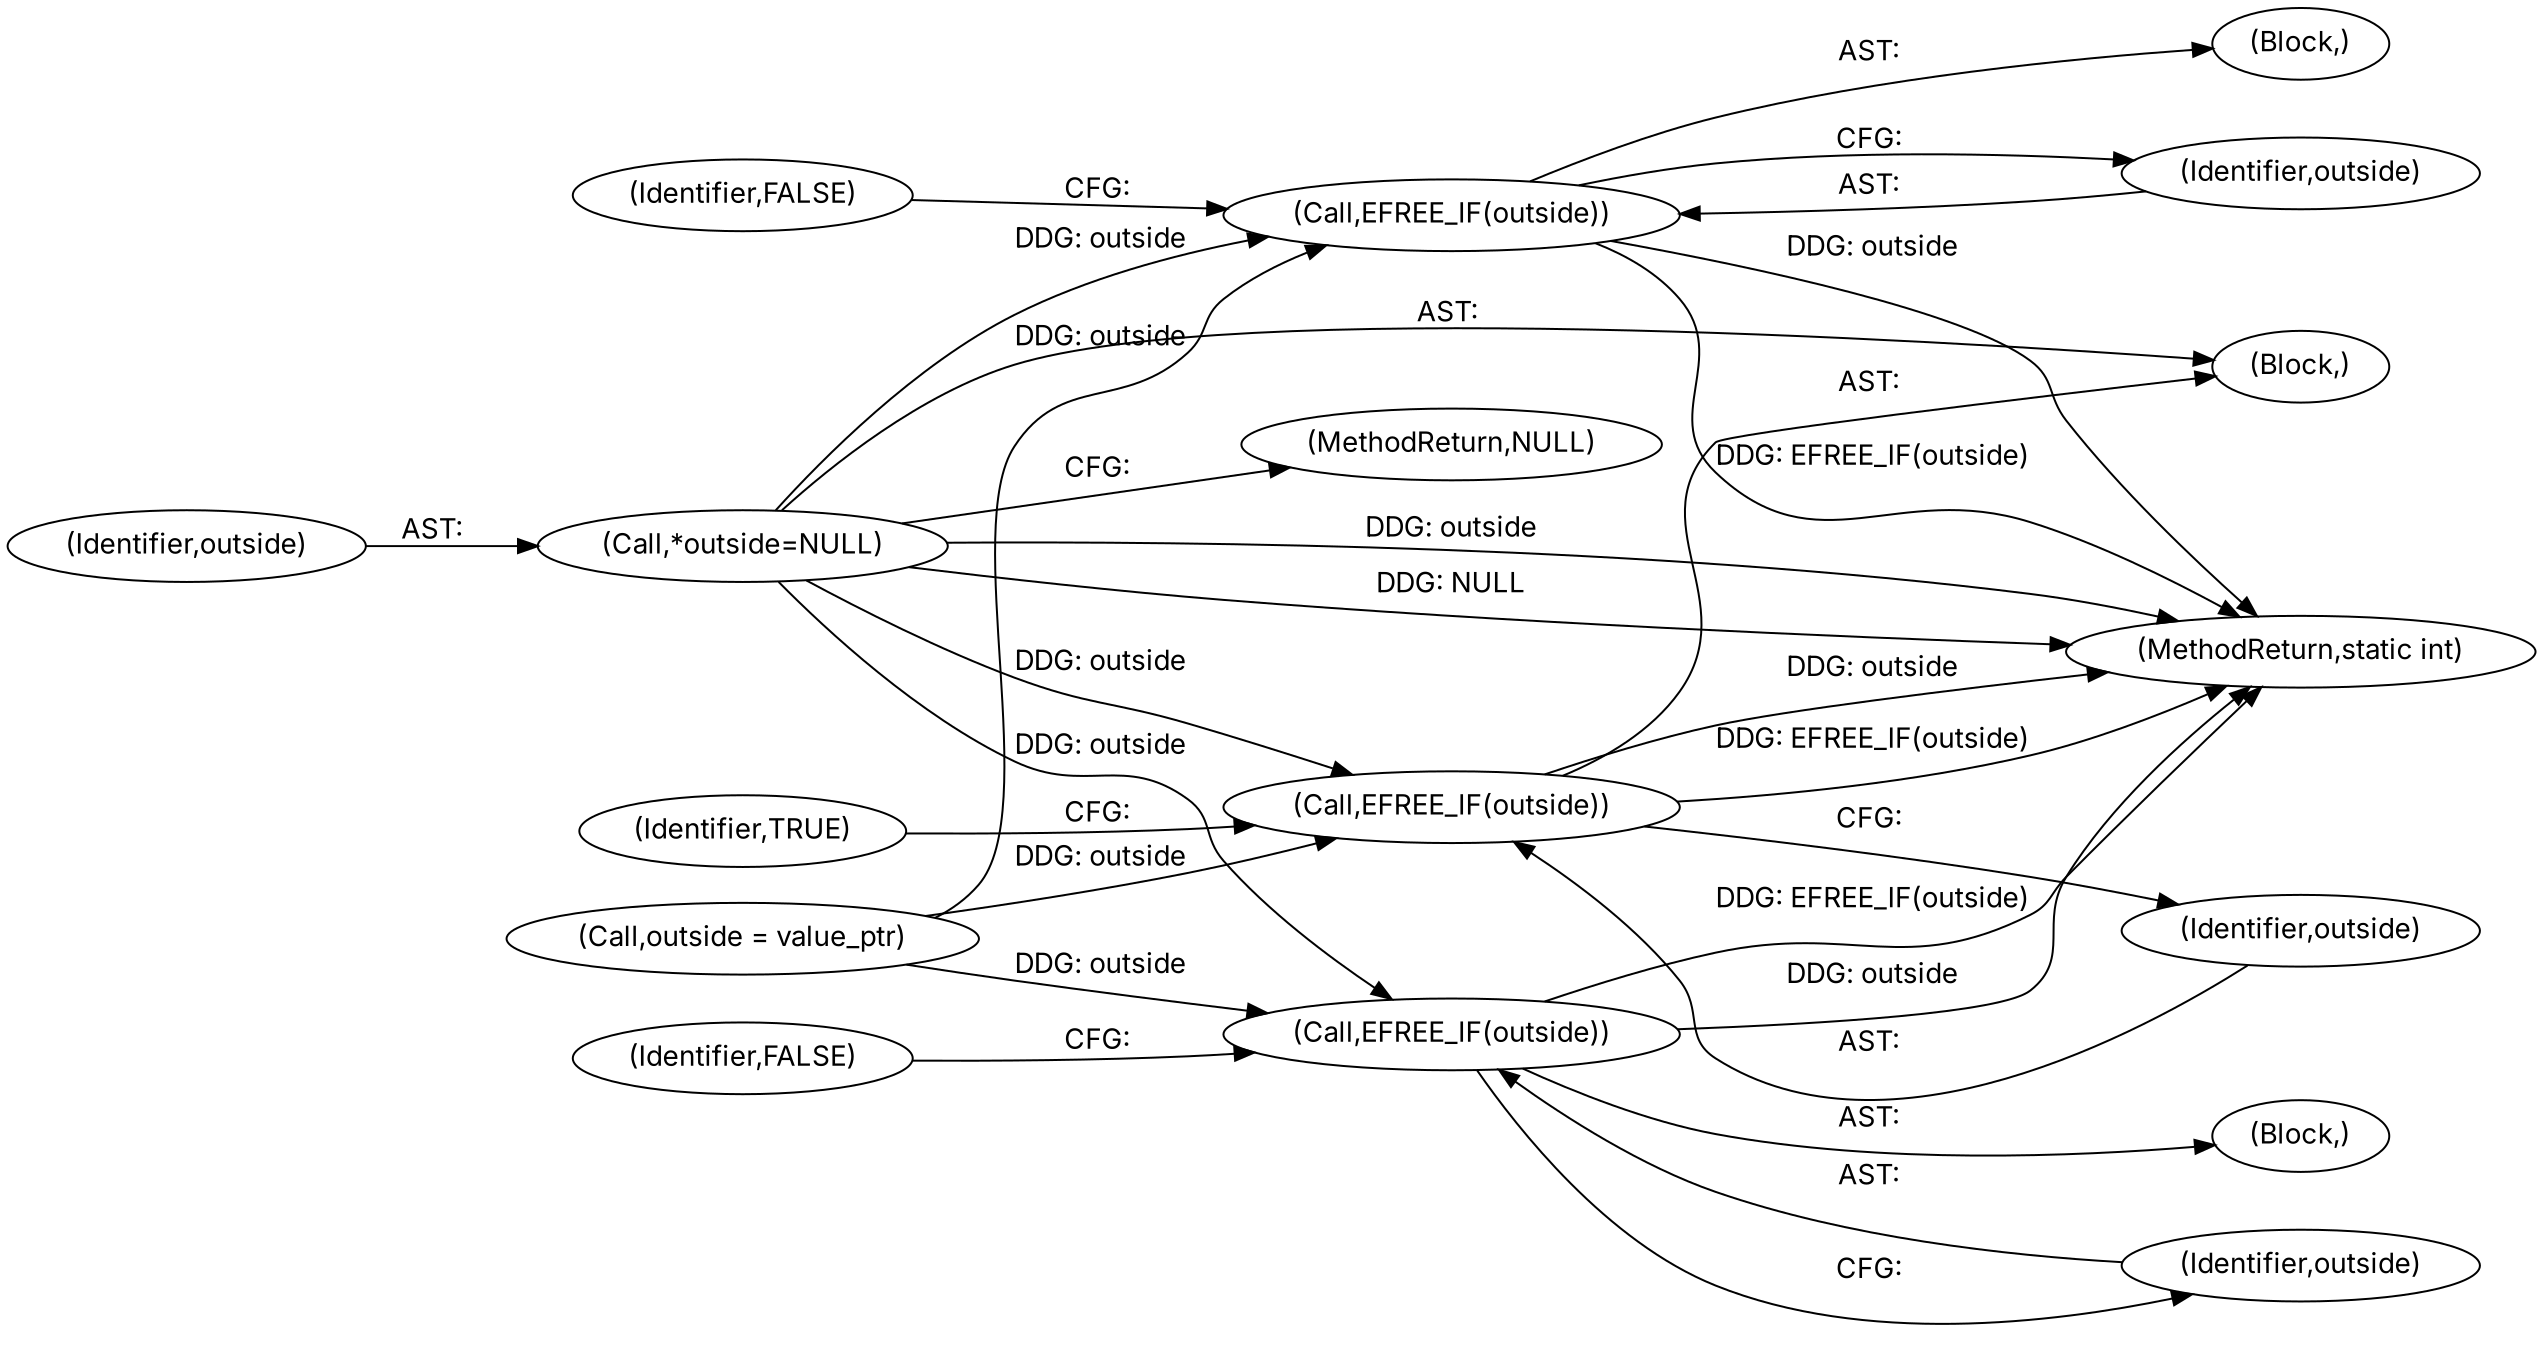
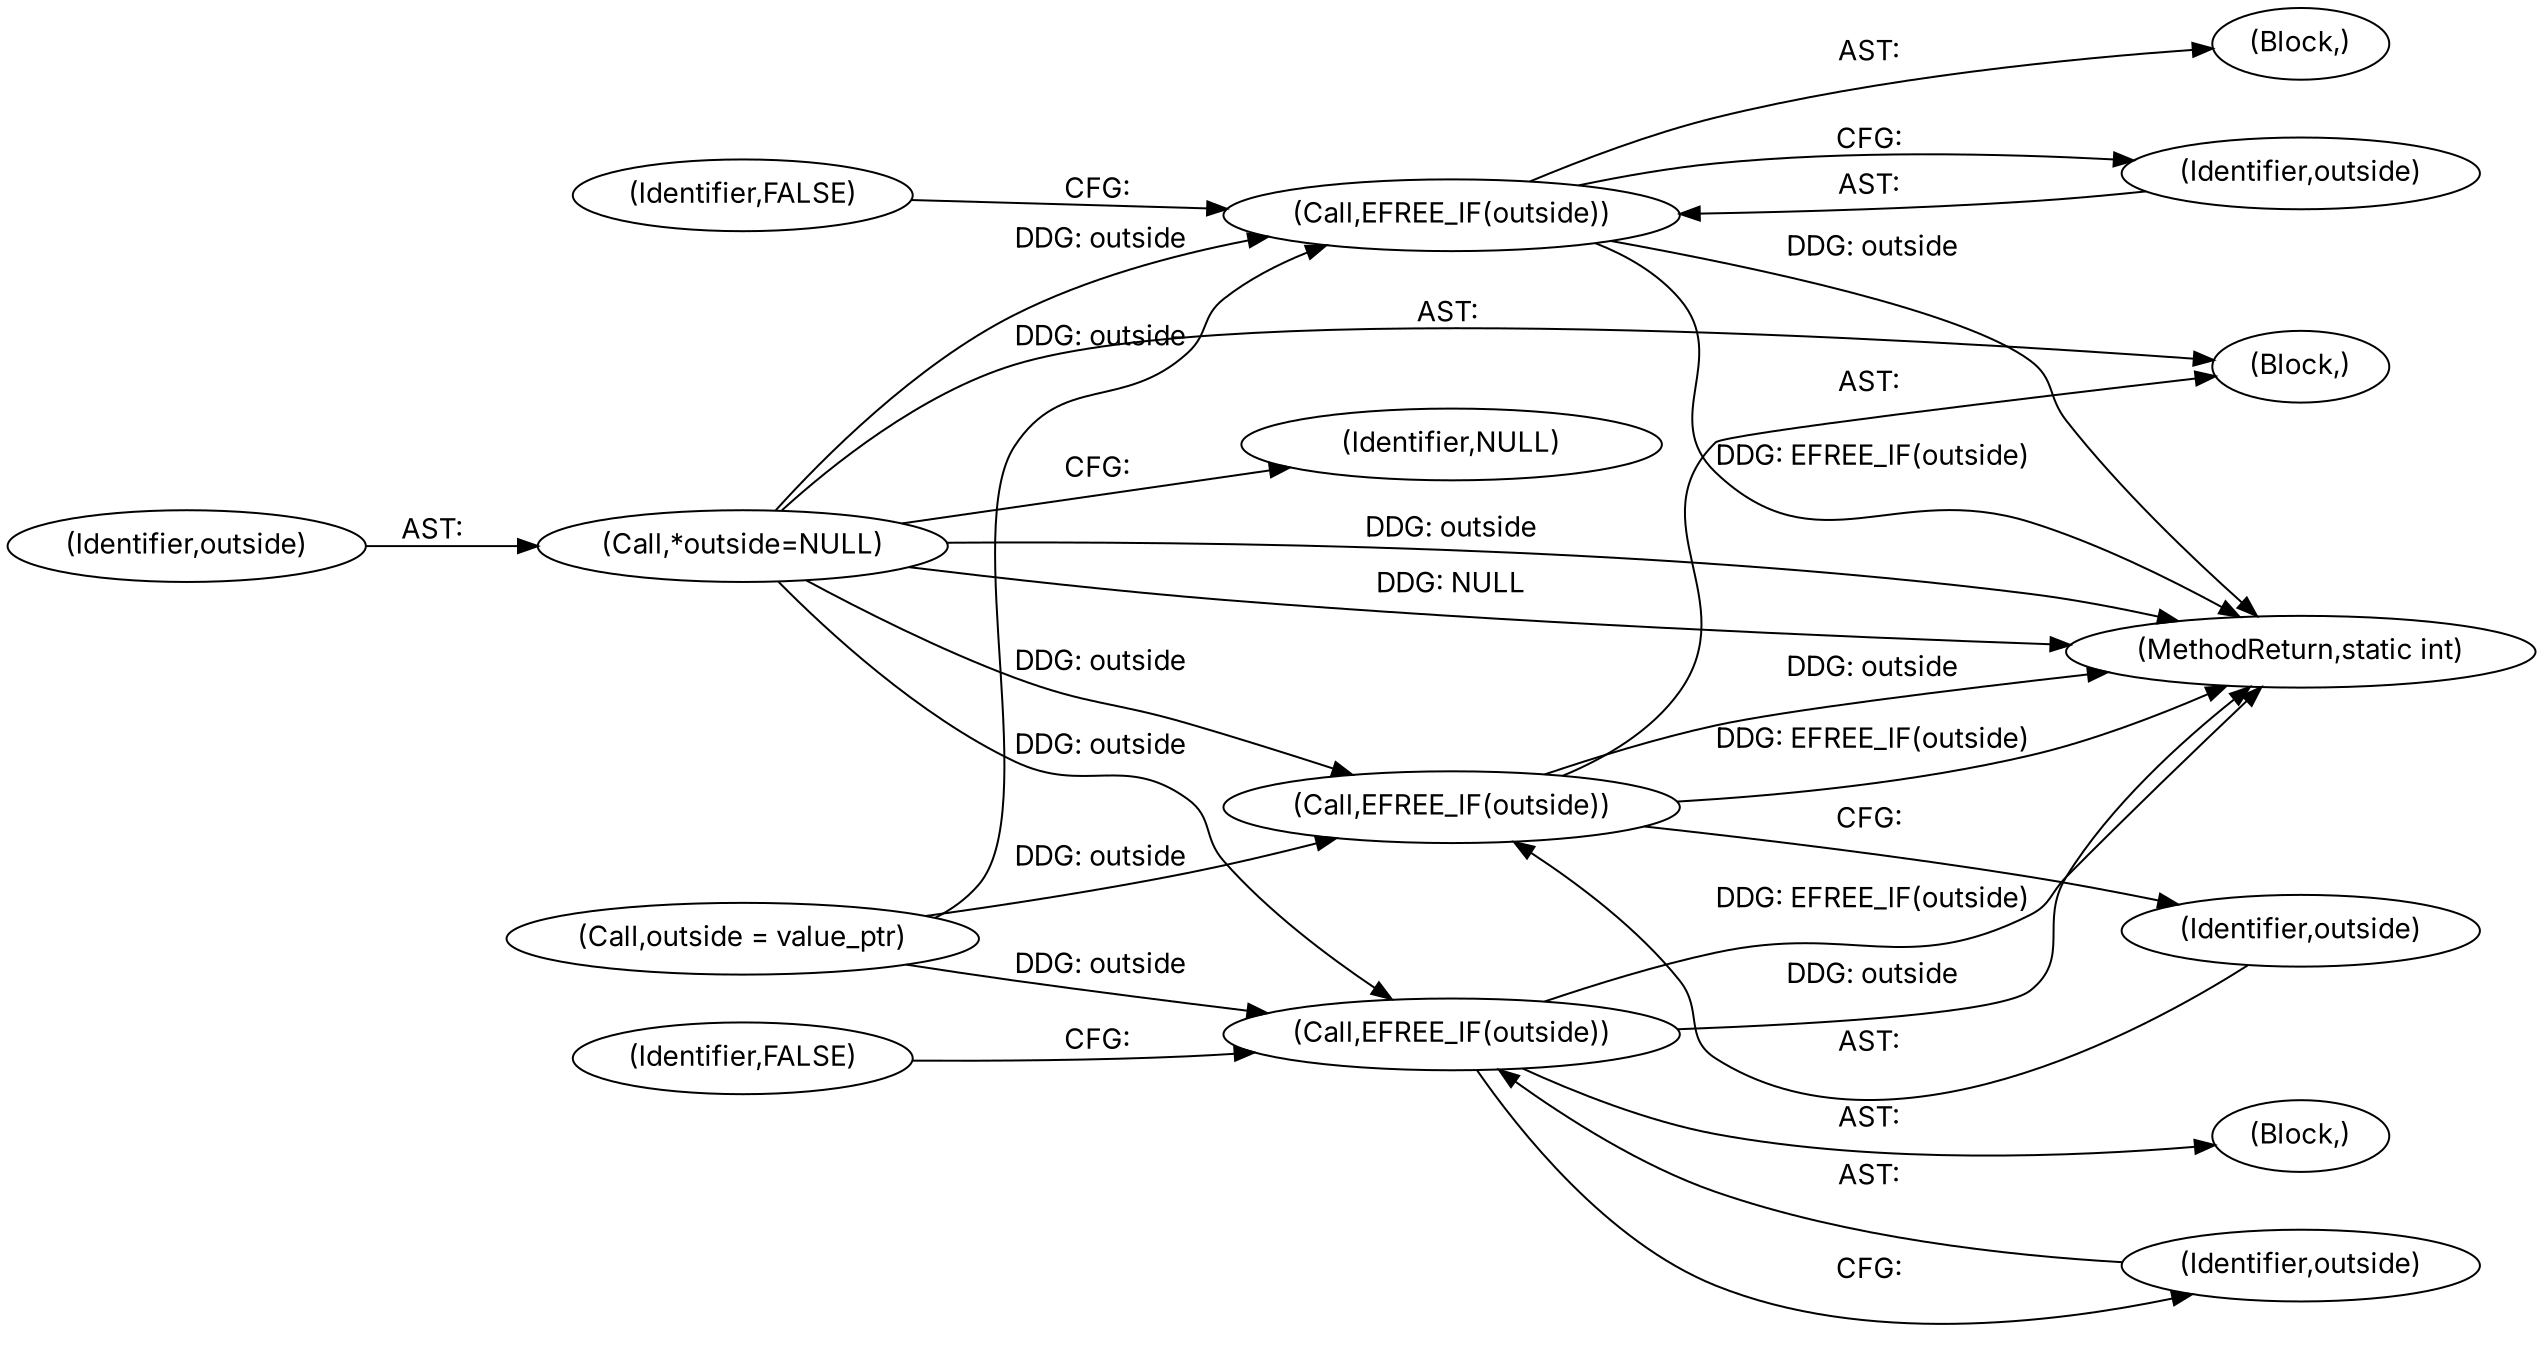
(1452, 444) -> (1452, 444)
(743, 831) -> none
